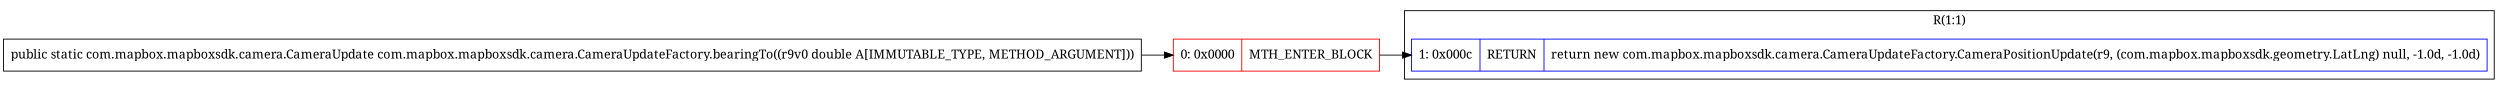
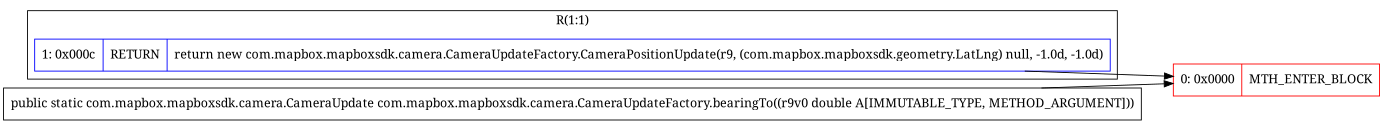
(1391, 55) -> (1095, 74)
